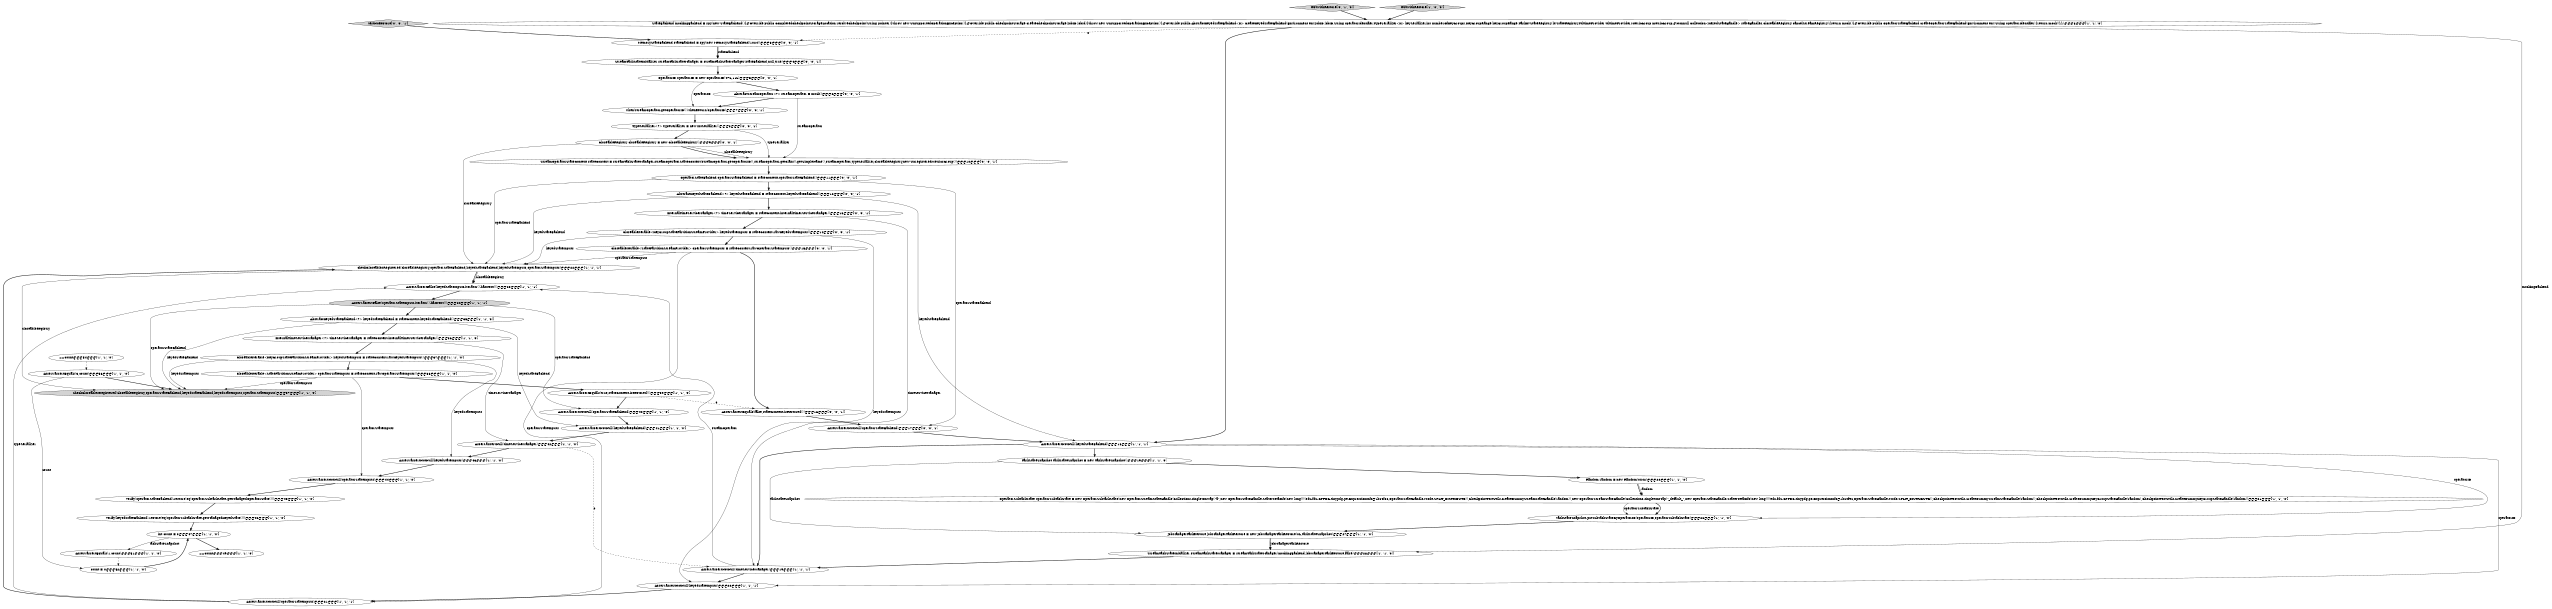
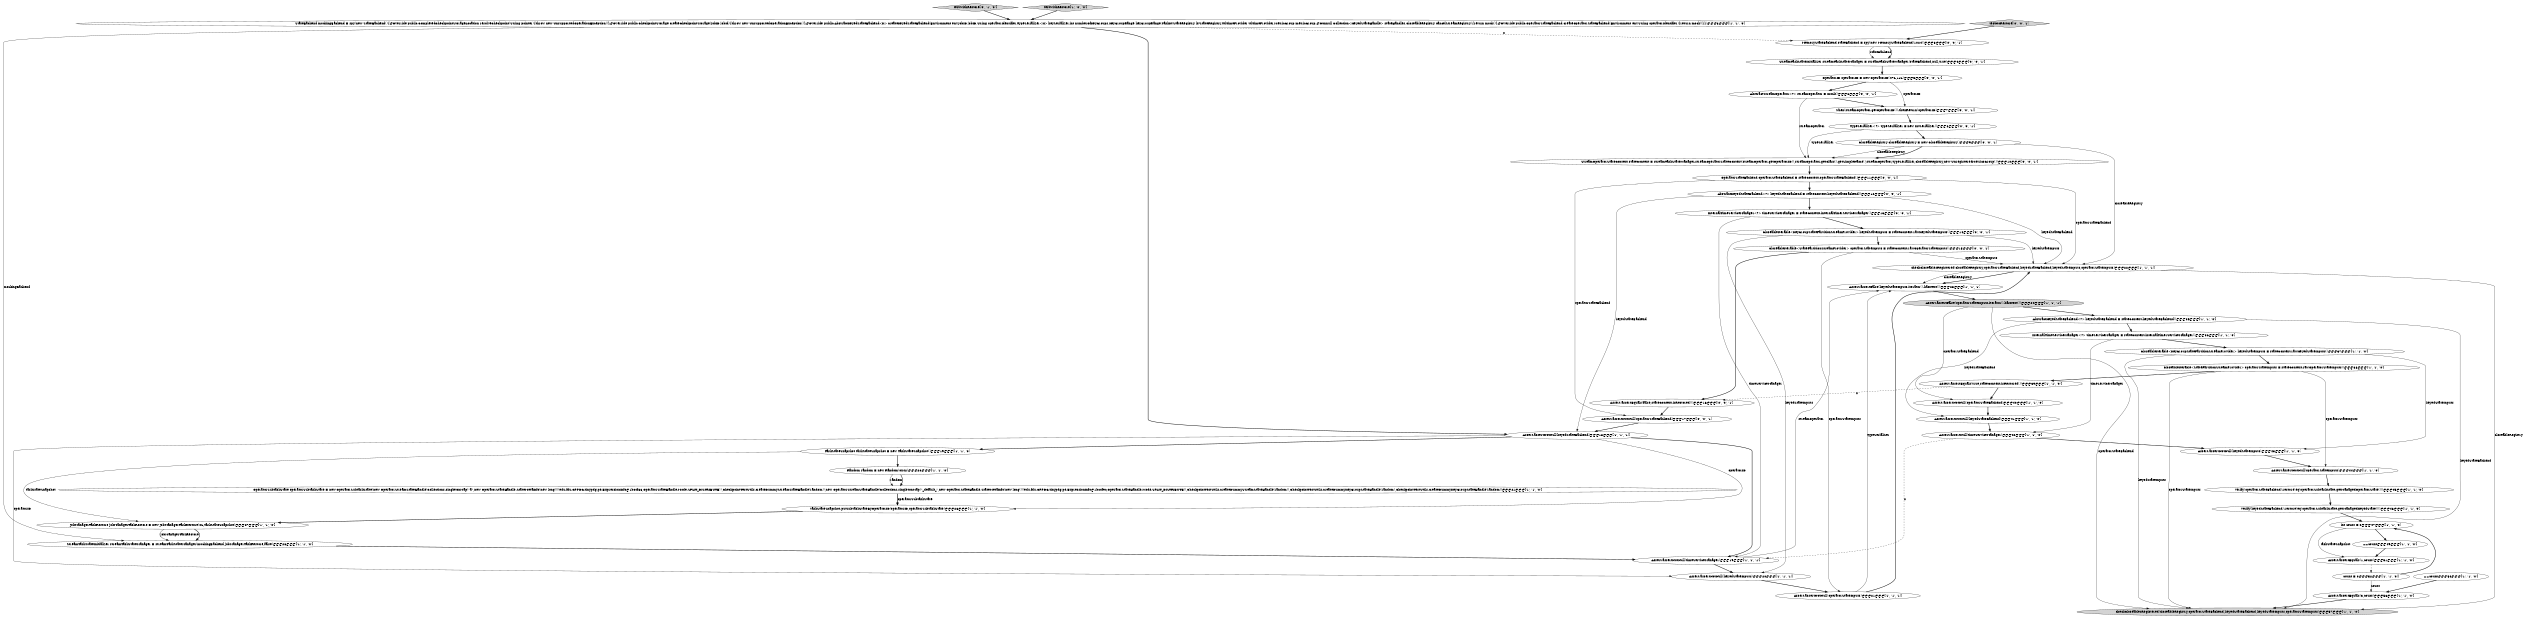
(86, 365) -> (2412, 586)
(42, 475) -> (2371, 585)
none -> (2381, 552)
